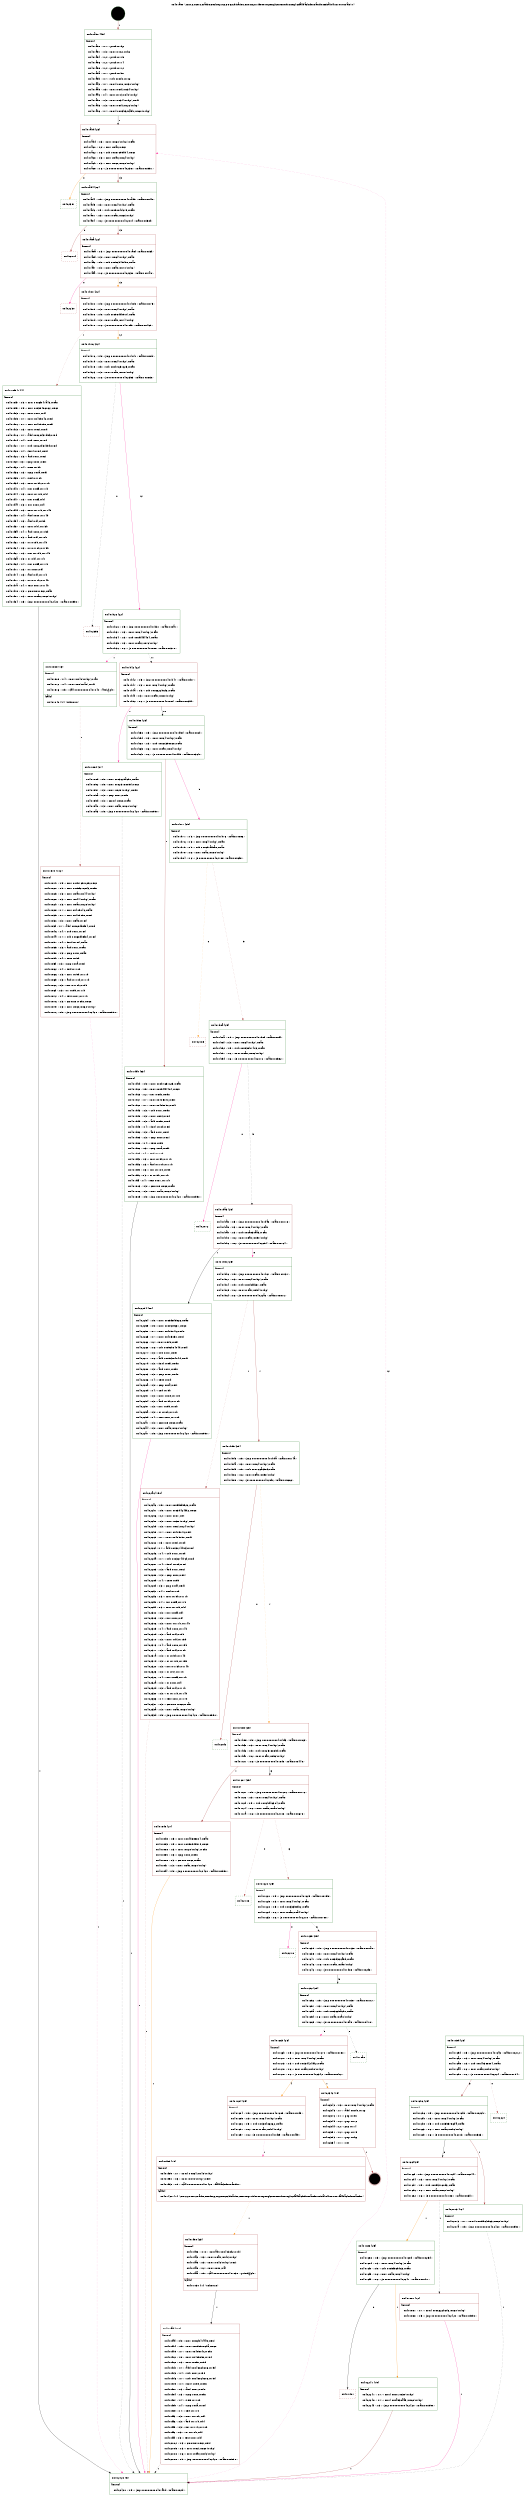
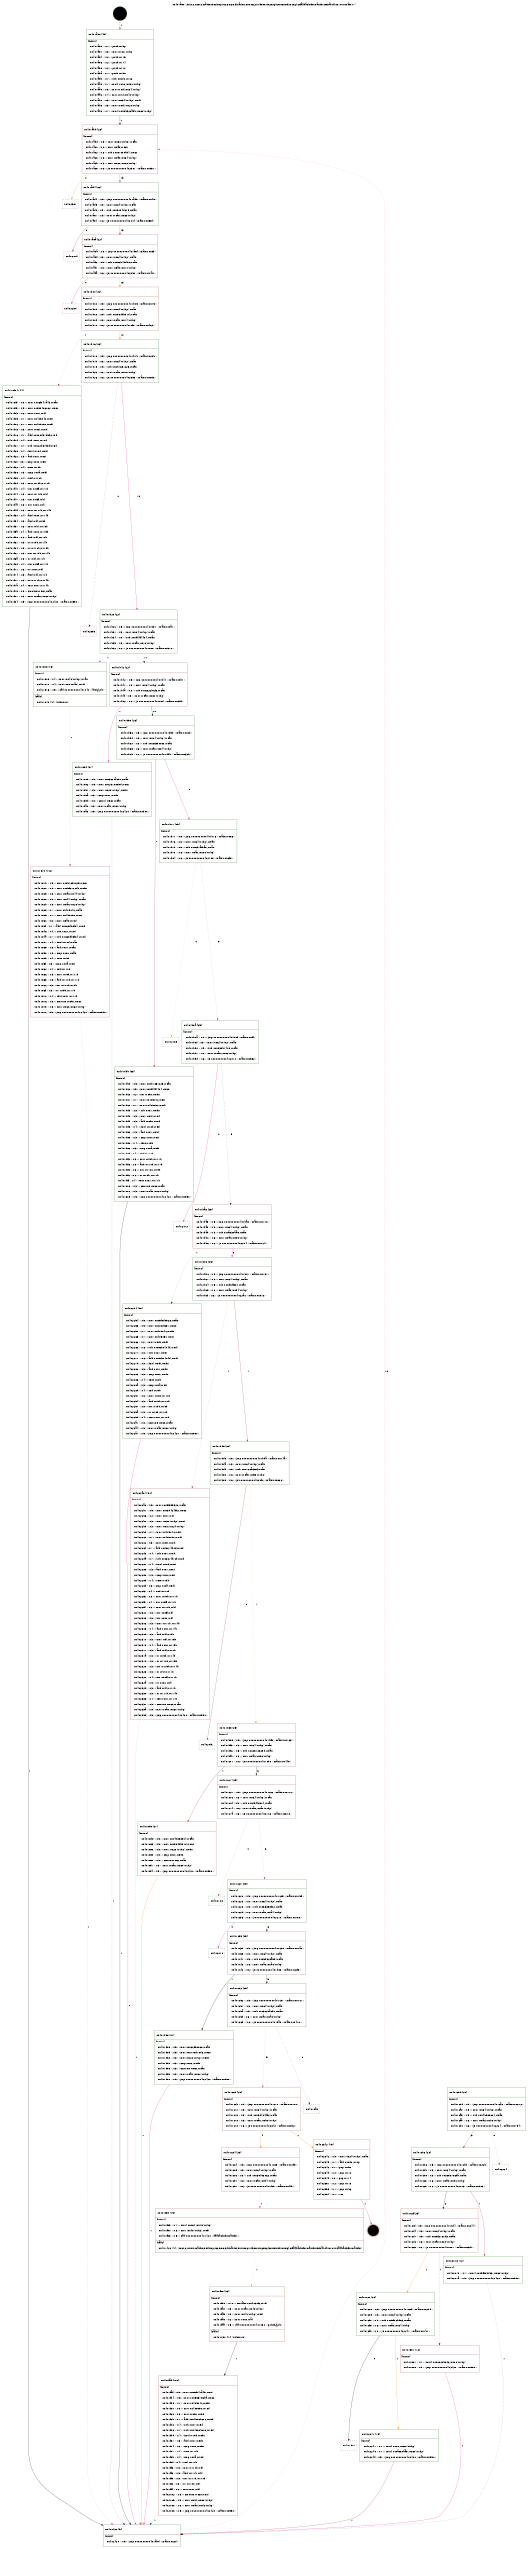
(202, 1273) -> (182, 1273)
none -> (194, 2057)
